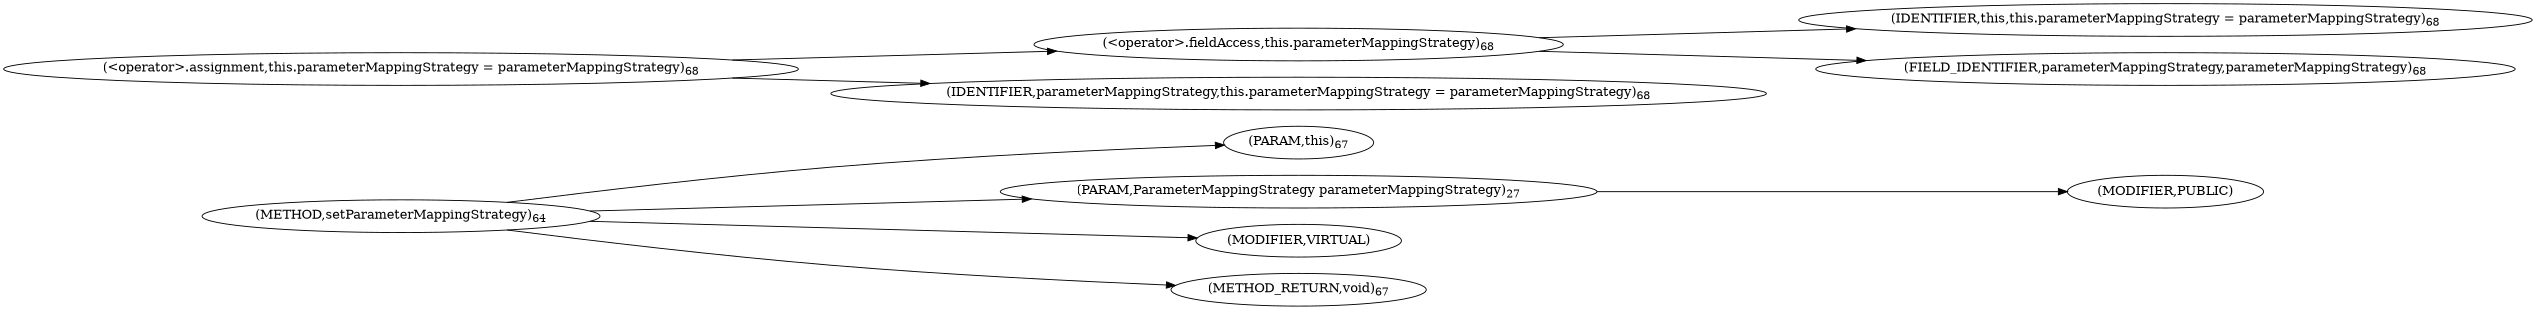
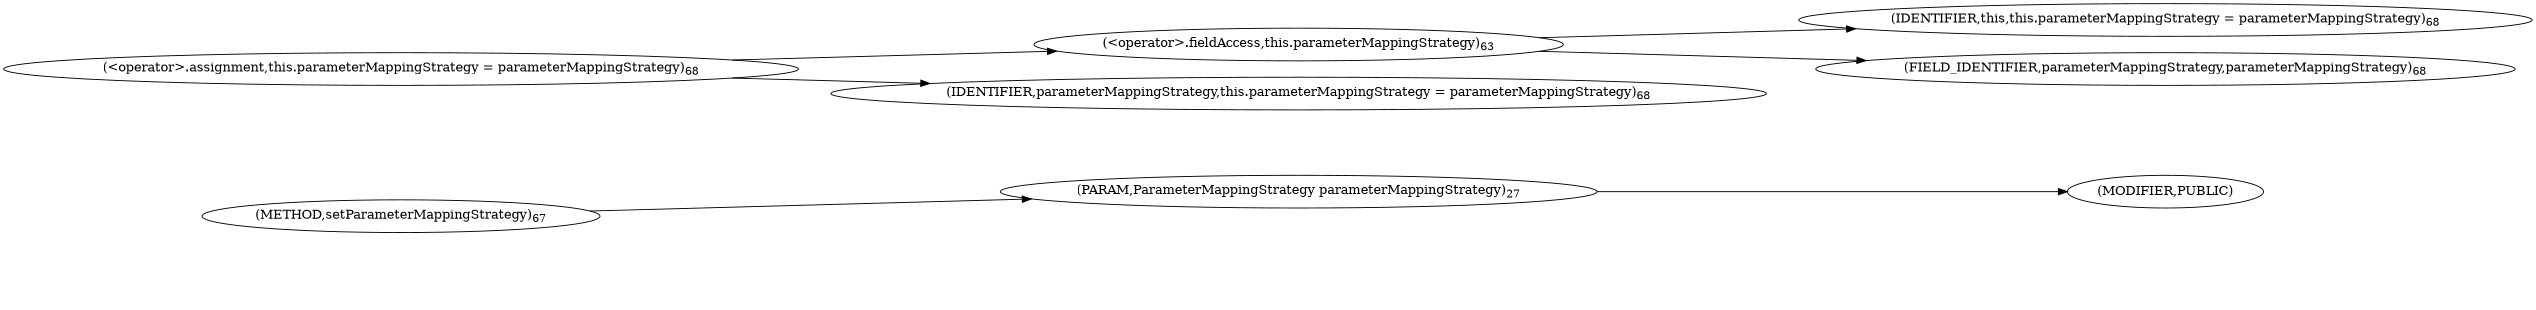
(1488, 43) -> (1488, 43)
(1299, 143) -> none
(540, 215) -> (540, 215)
(1299, 241) -> none
(1299, 290) -> none
